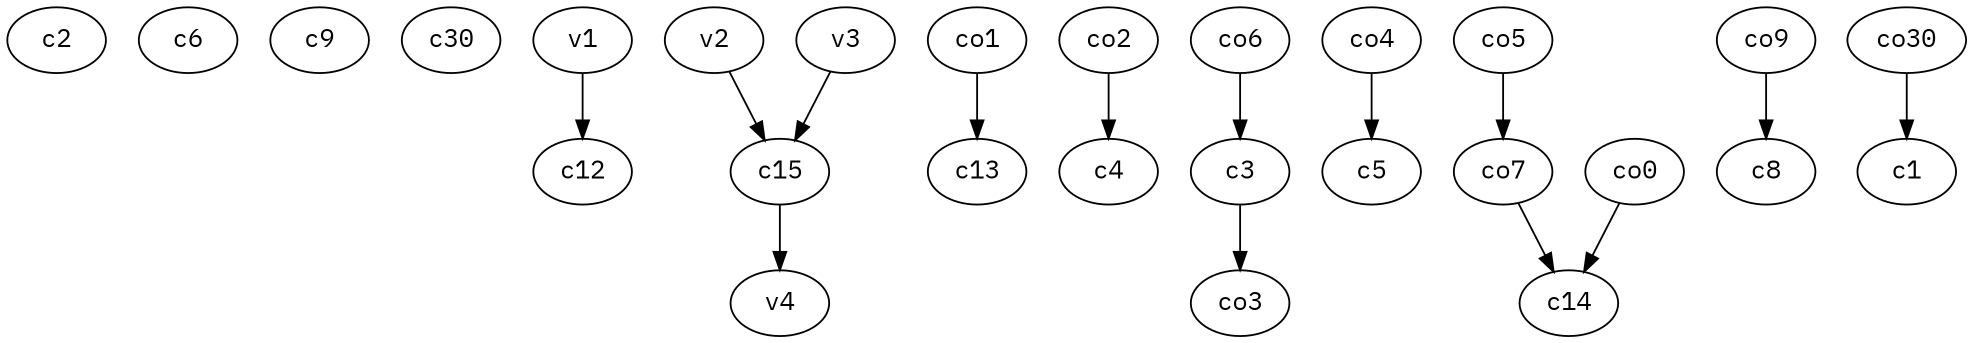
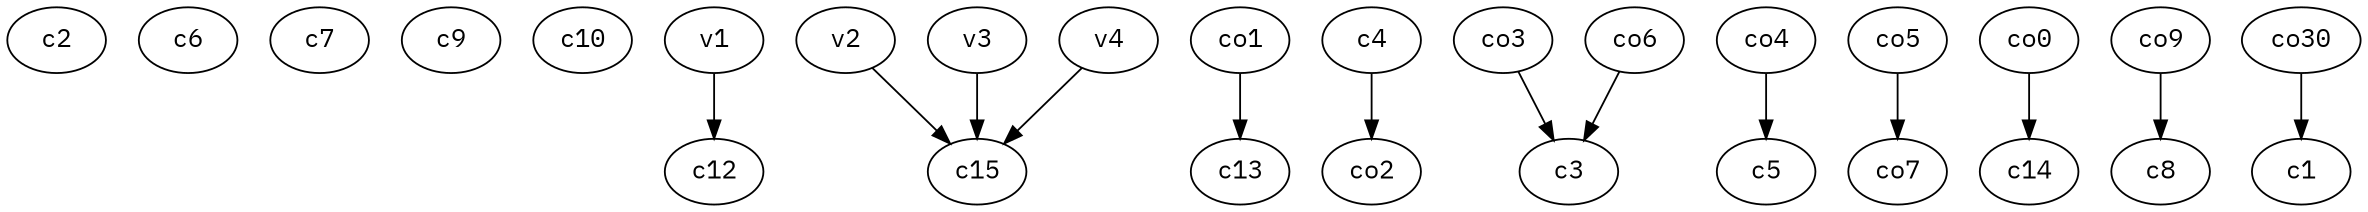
none -> (320, 40)
(451, 40) -> (583, 40)
(1109, 97) -> (1372, 97)
(780, 228) -> (1050, 99)
(1240, 228) -> (1532, 98)
(1532, 229) -> none
